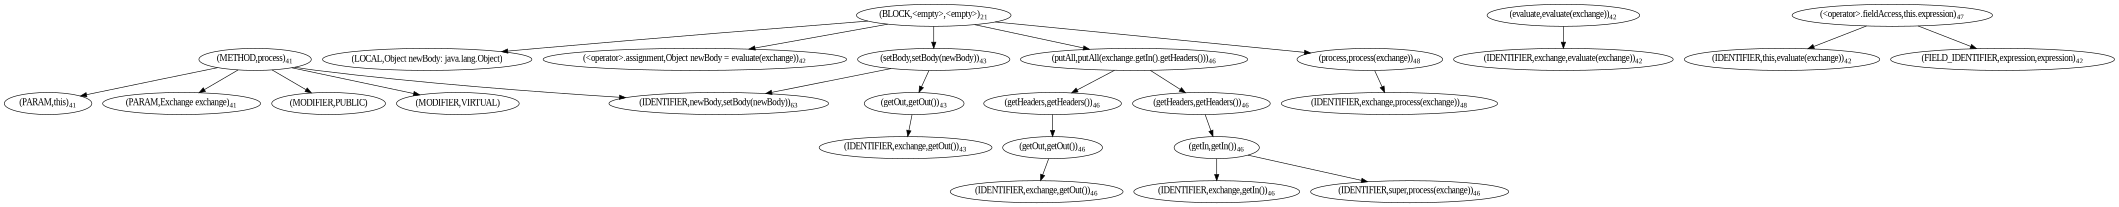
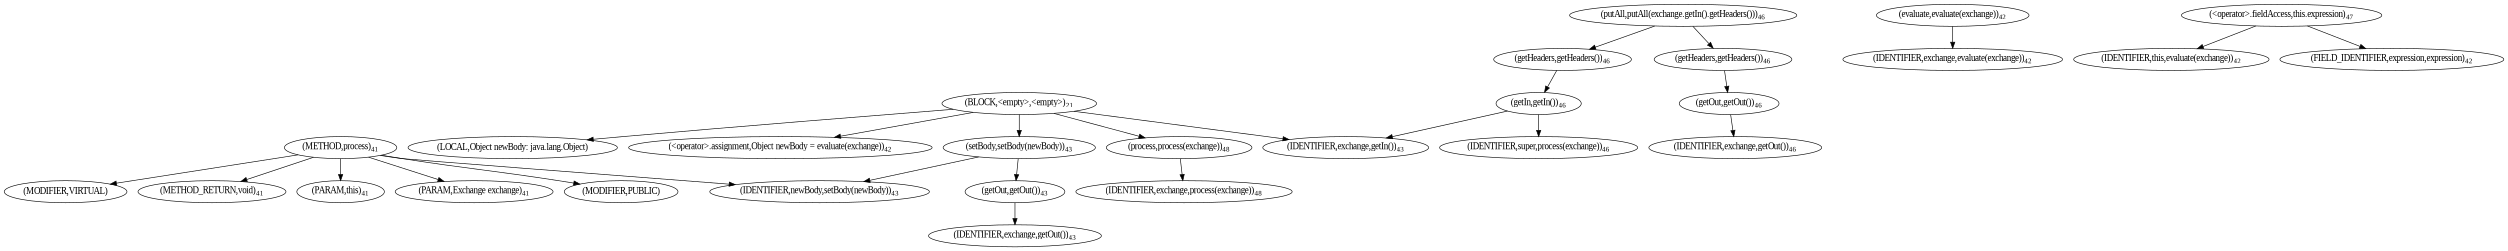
(1029, 36) -> (1179, 125)
(794, 103) -> (895, 191)
(1272, 191) -> (1401, 147)
none -> (212, 192)
